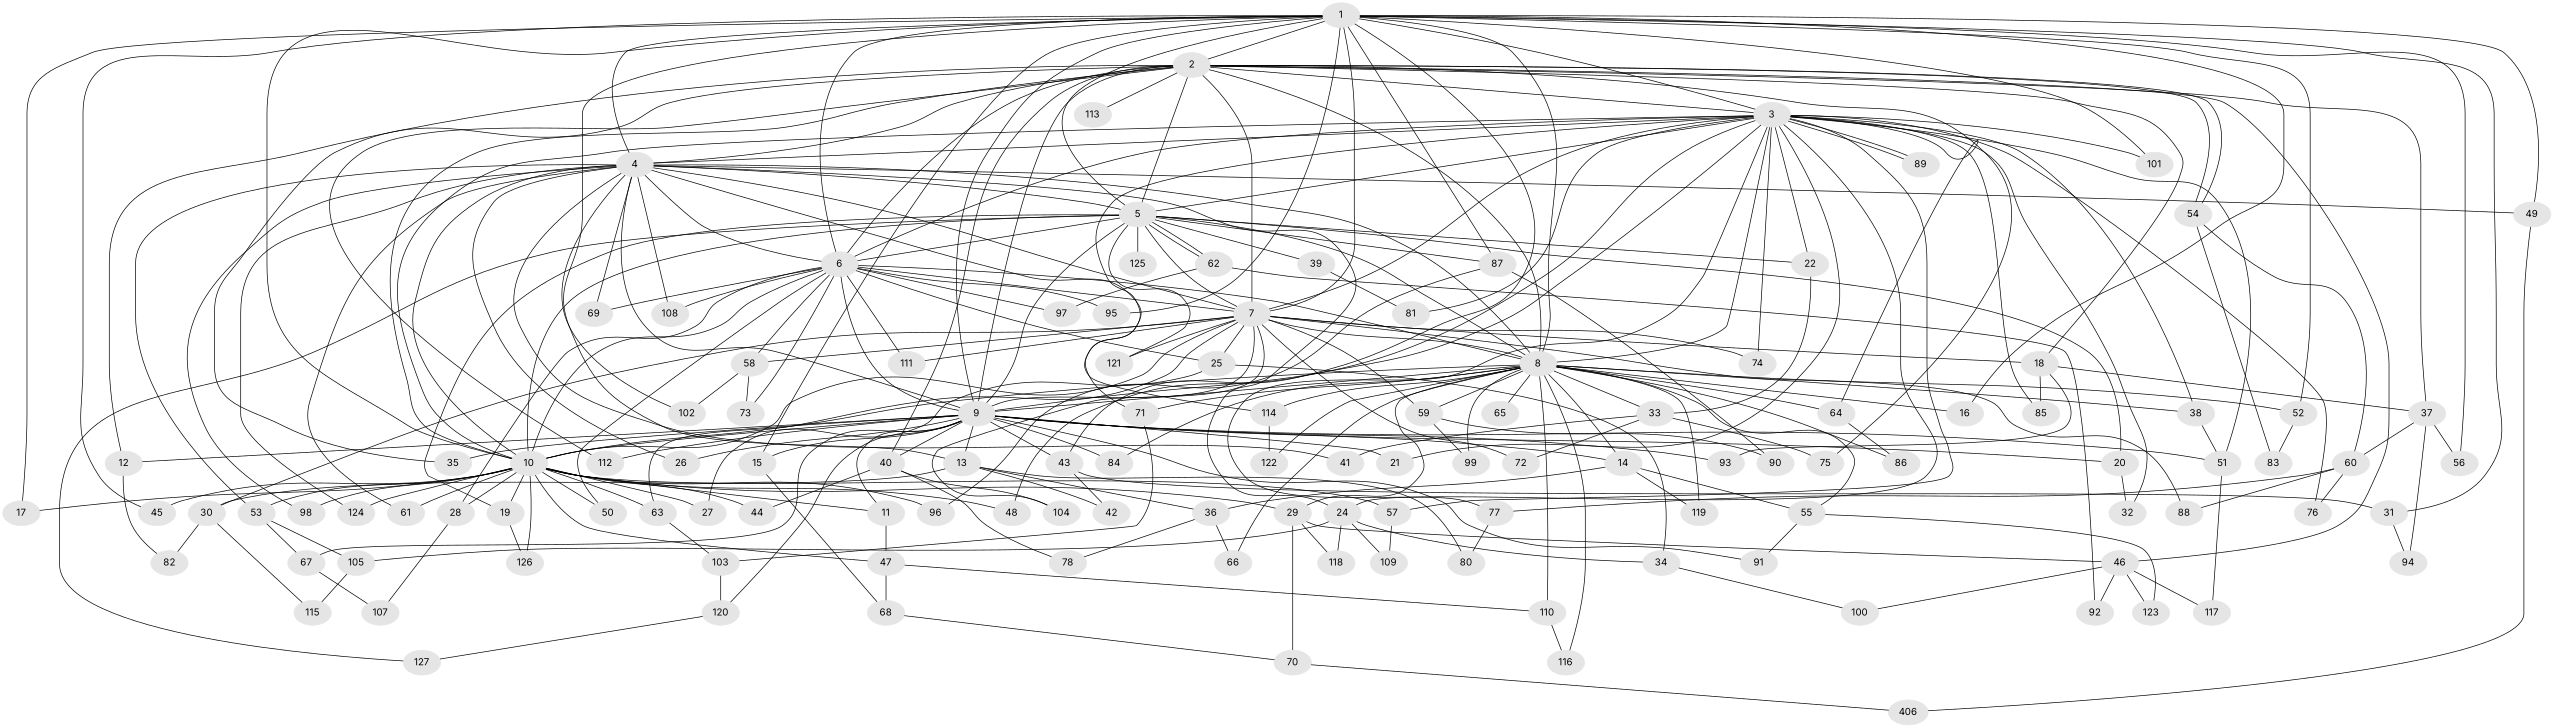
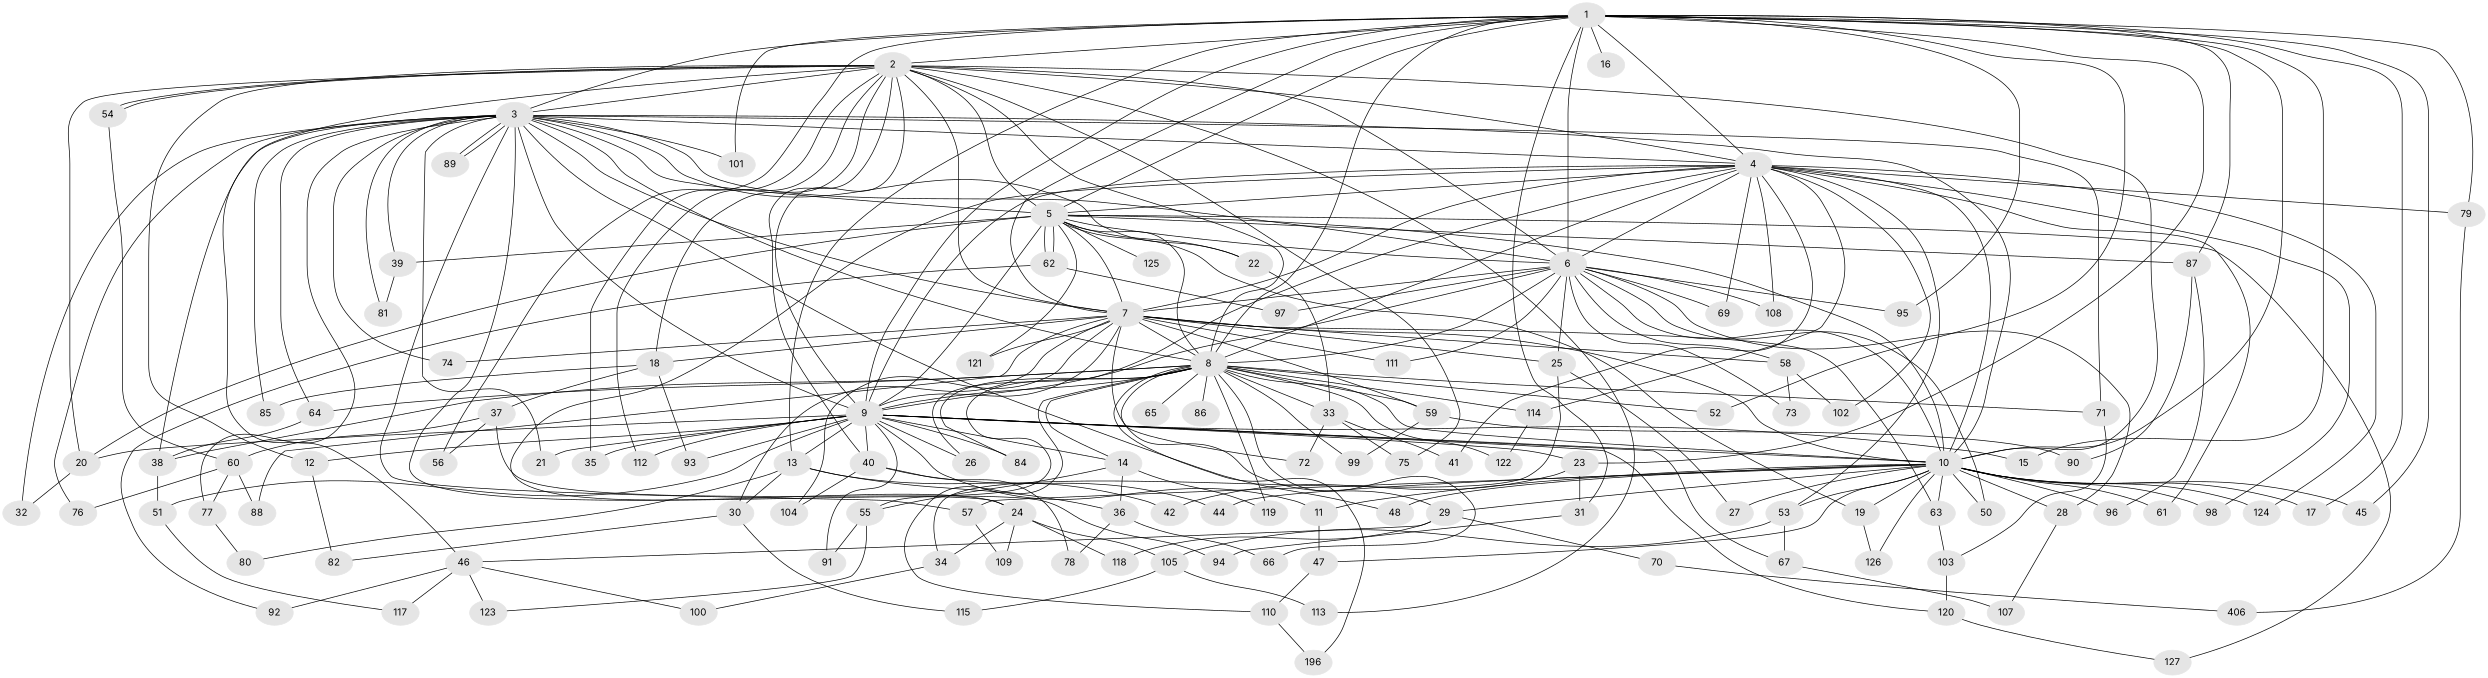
(2246, 100) -> (215, 85)
(2134, 178) -> (403, 152)
(2532, 214) -> (2466, 214)
(1752, 389) -> none
(1869, 439) -> (270, 432)
(1064, 463) -> (1580, 463)
(2274, 463) -> none
none -> (1244, 588)
(886, 613) -> none
(1566, 663) -> (1313, 663)
